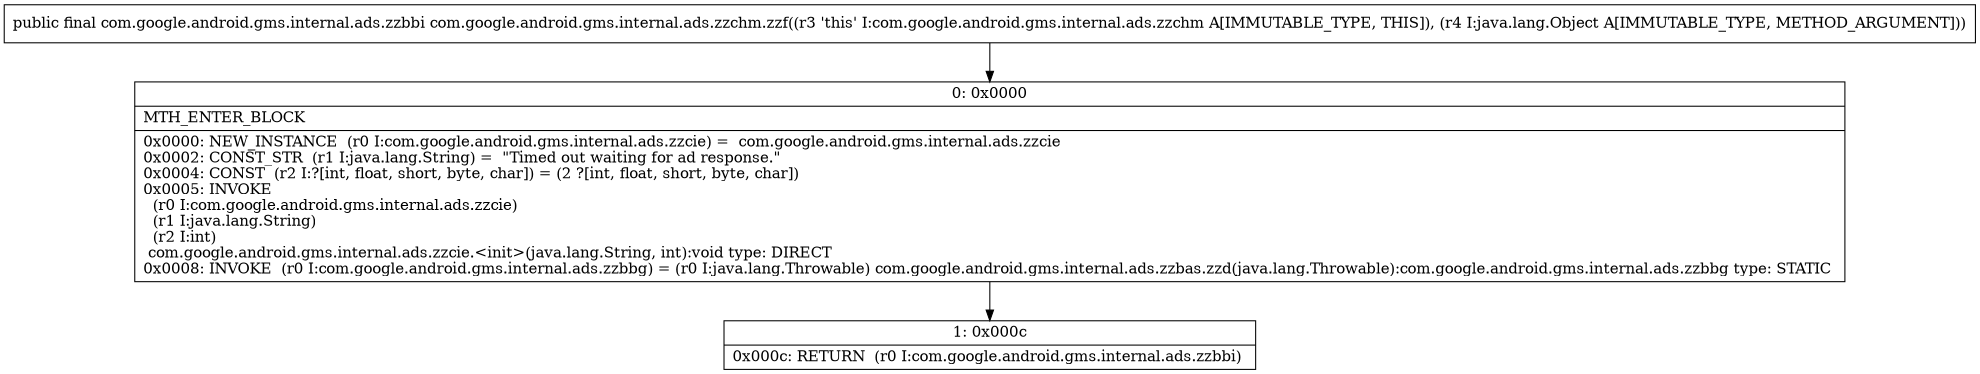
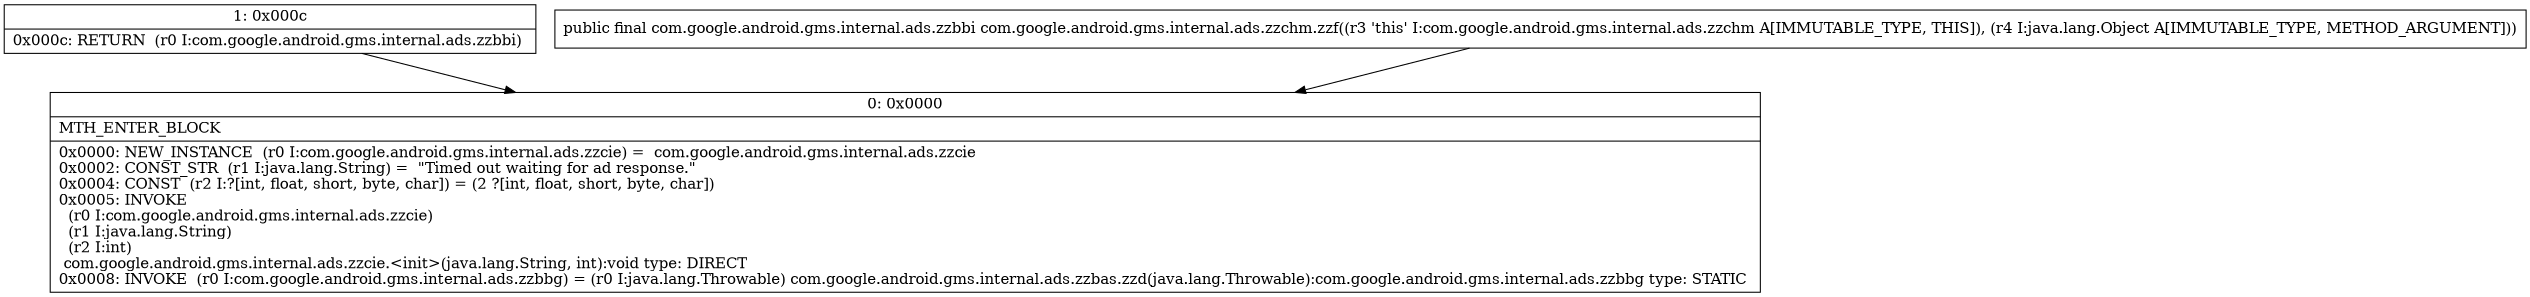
(990, 296) -> (434, 72)
